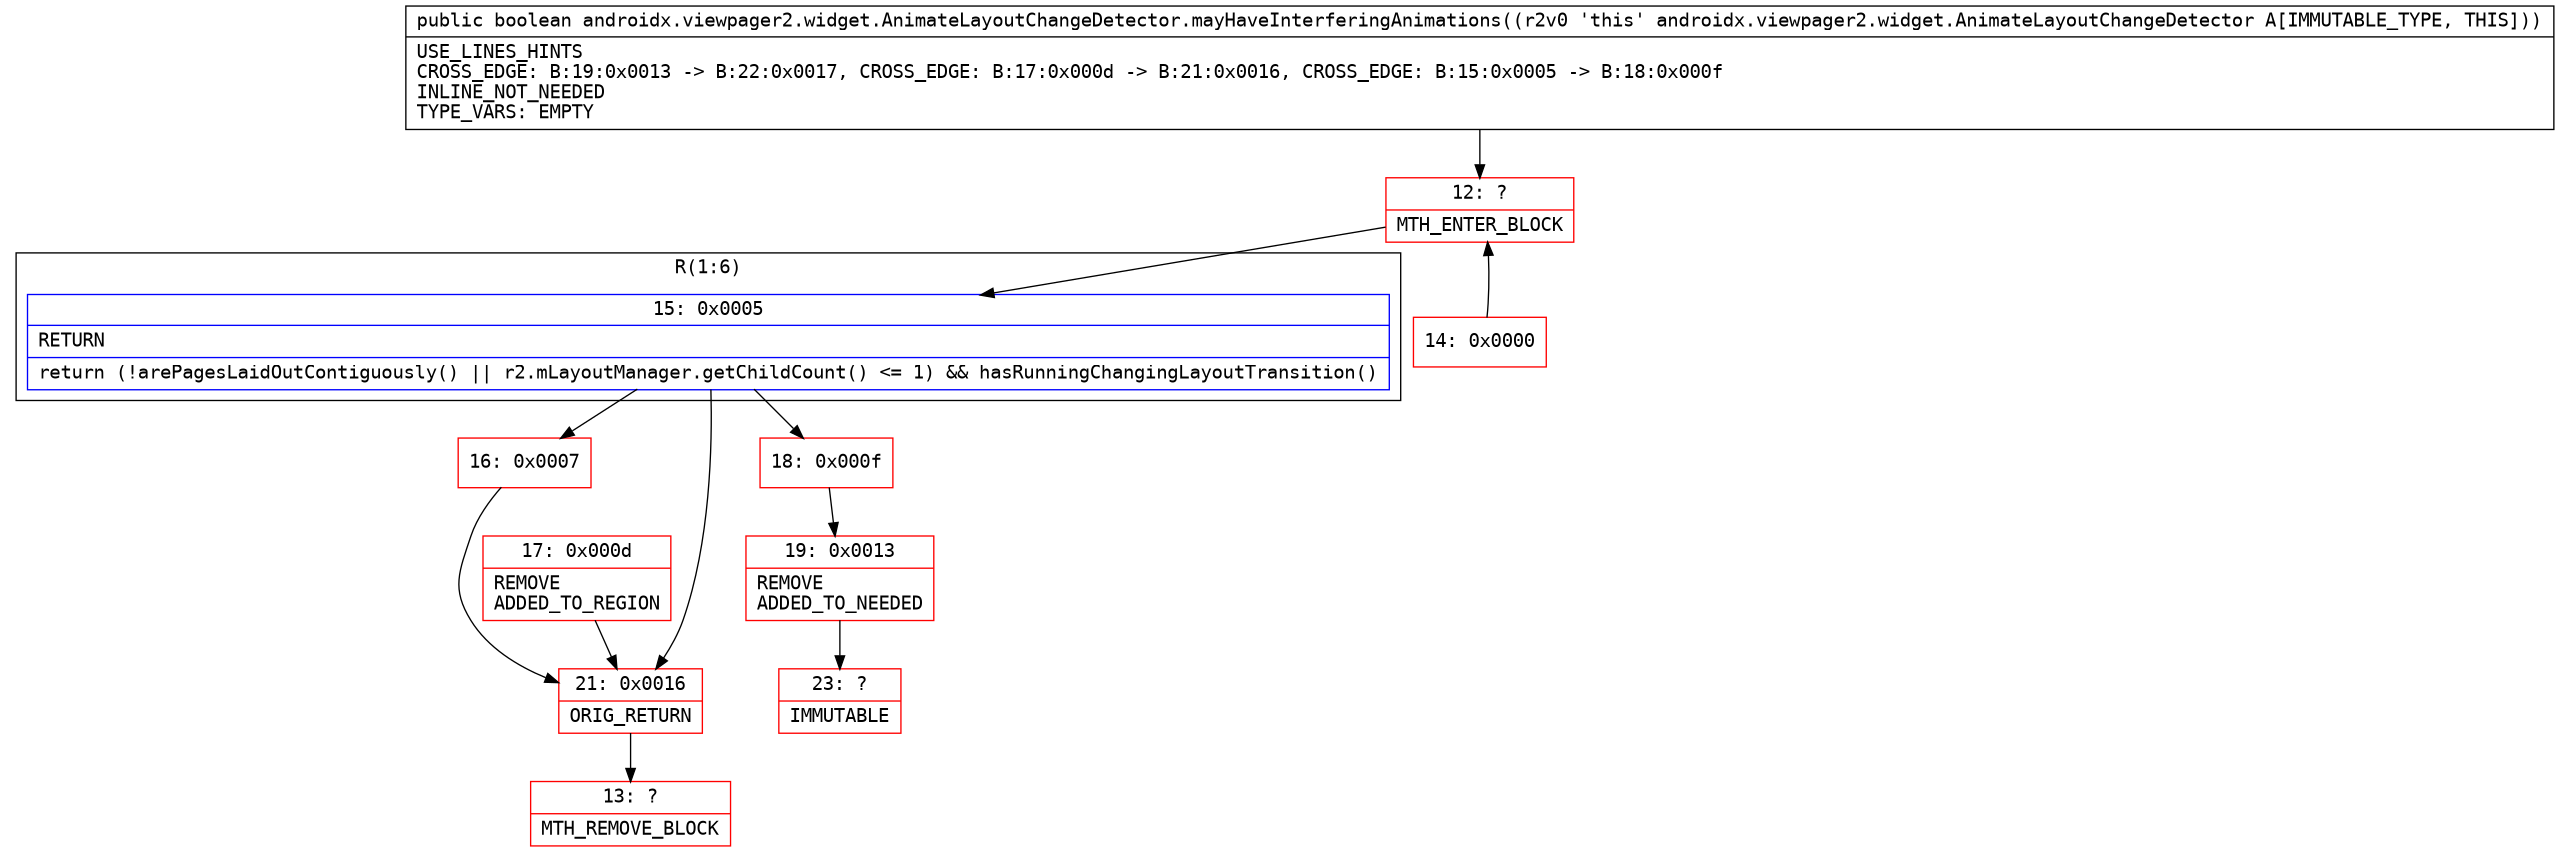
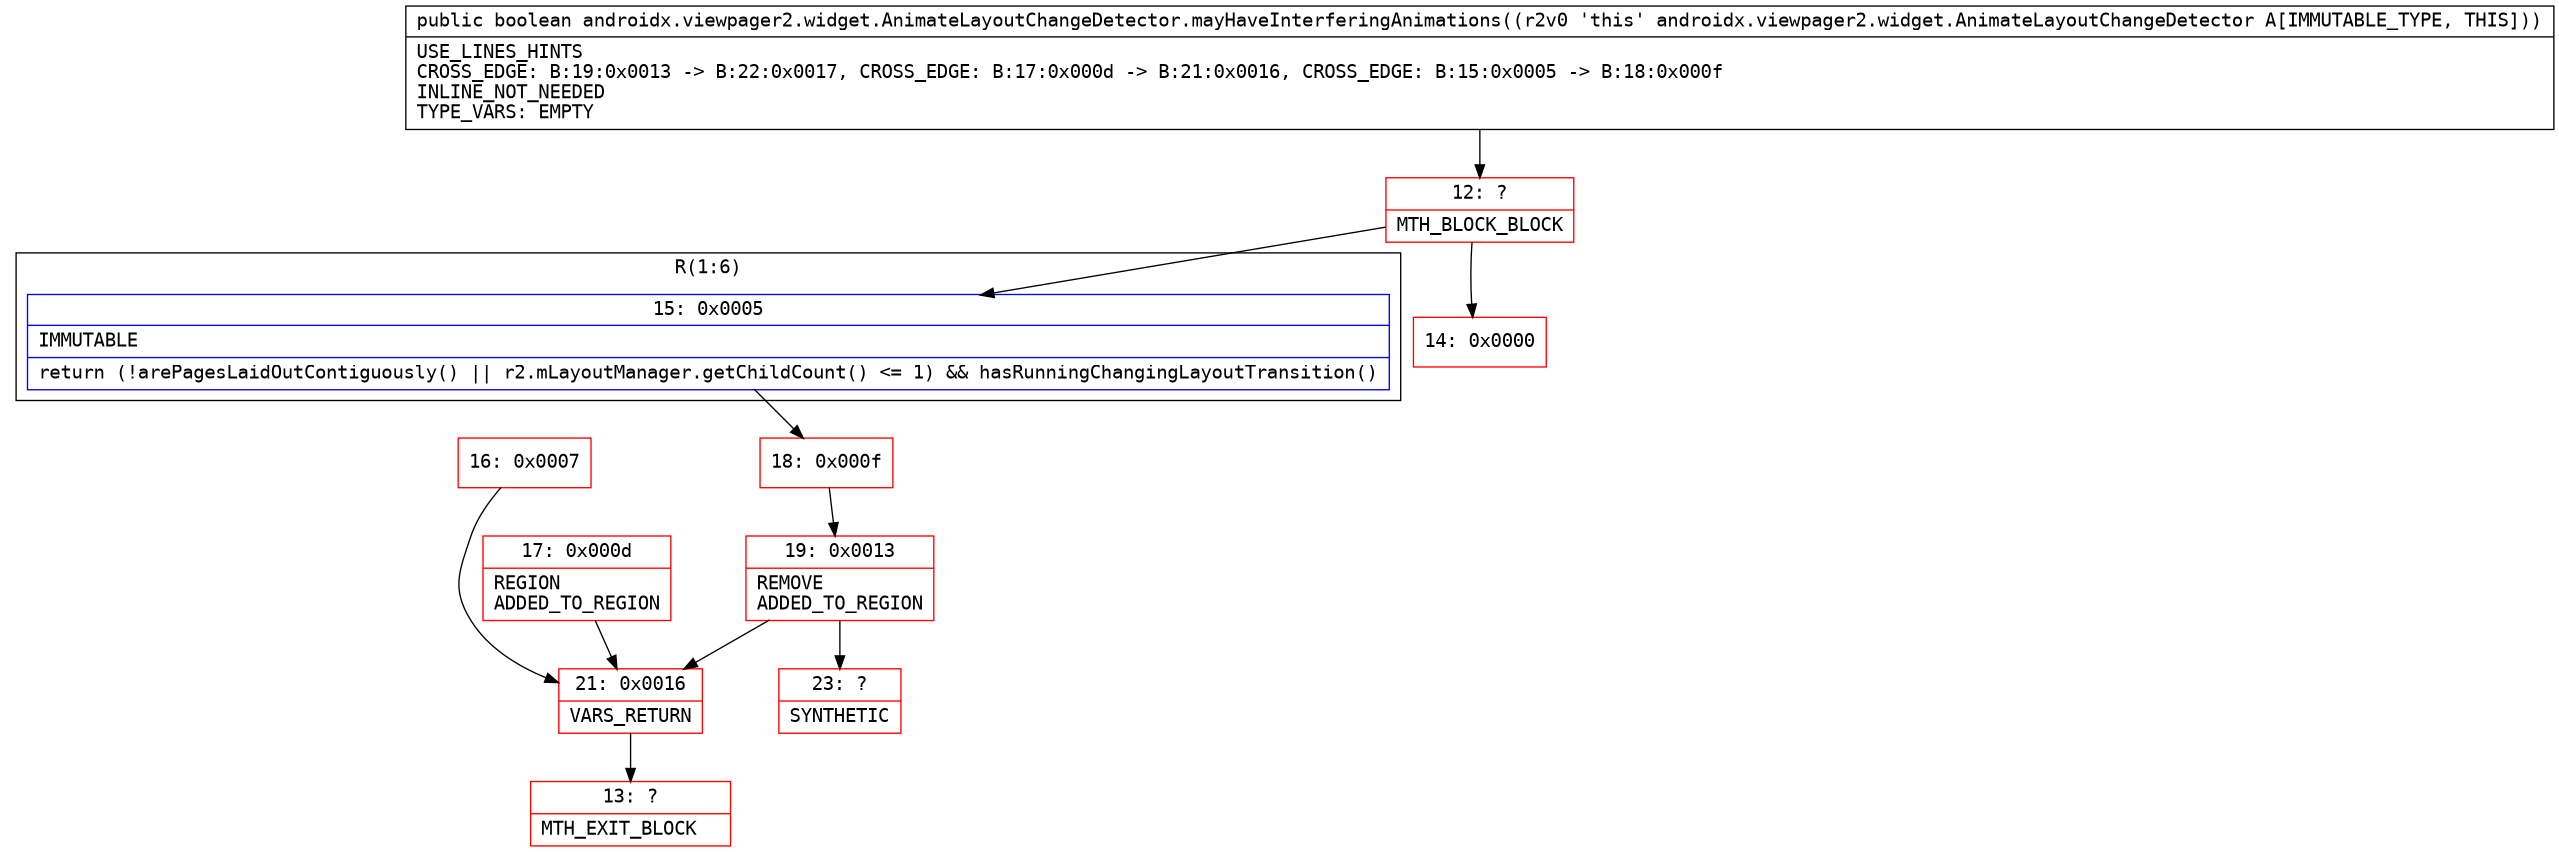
(1480, 225) -> (1480, 225)
(1489, 287) -> (1471, 273)
(72, 341) -> (89, 341)
(605, 410) -> none
(704, 527) -> (733, 641)
(527, 584) -> (527, 584)
(840, 604) -> (840, 604)
(631, 716) -> (631, 716)
(840, 716) -> (840, 716)
(631, 829) -> (619, 829)
